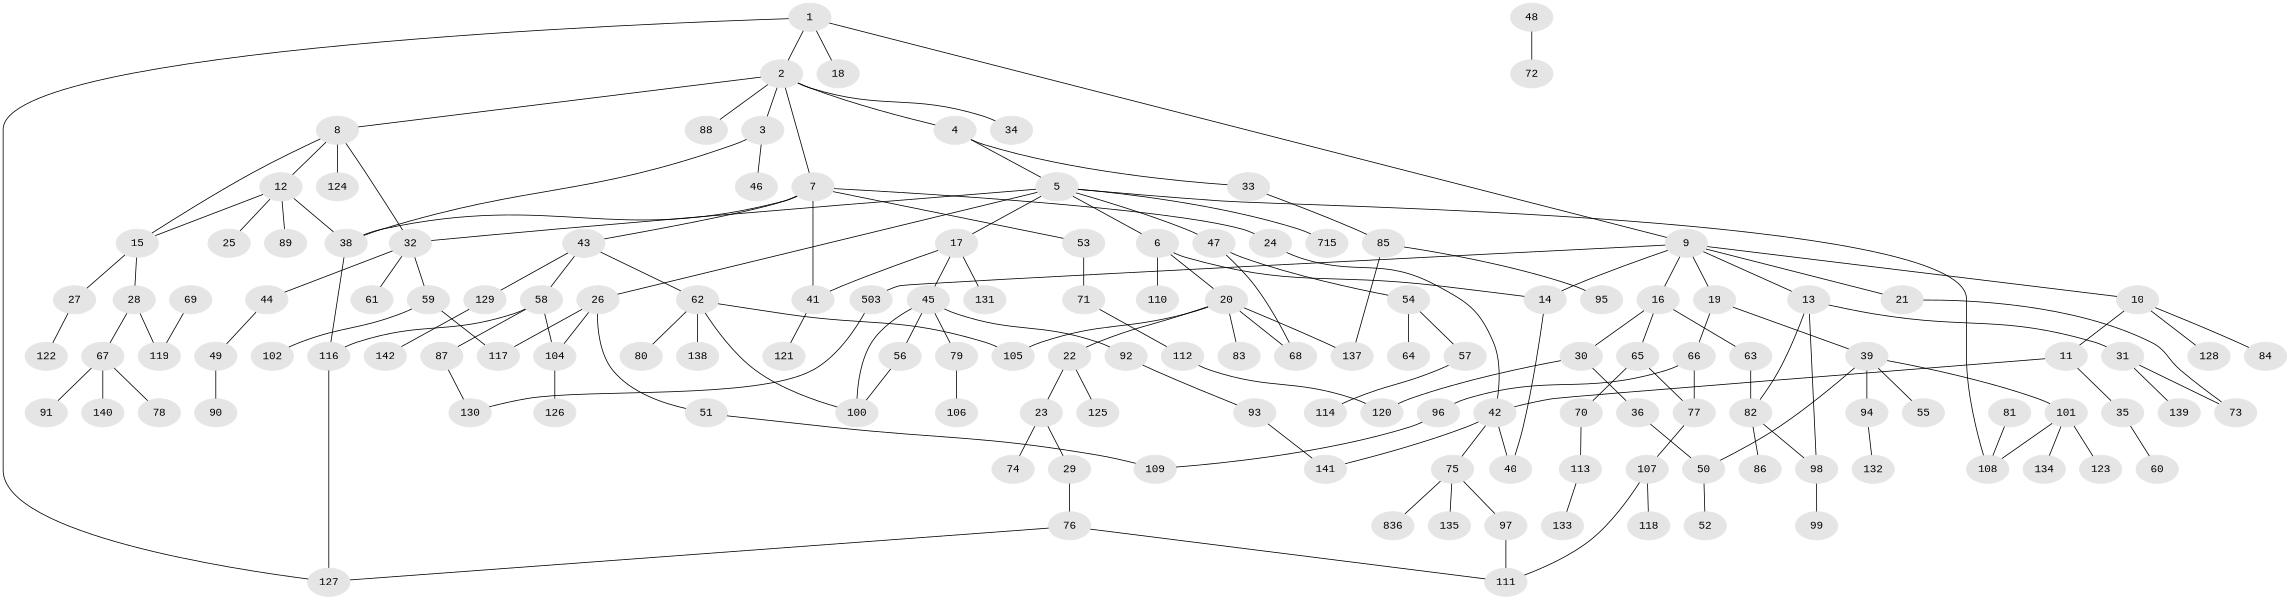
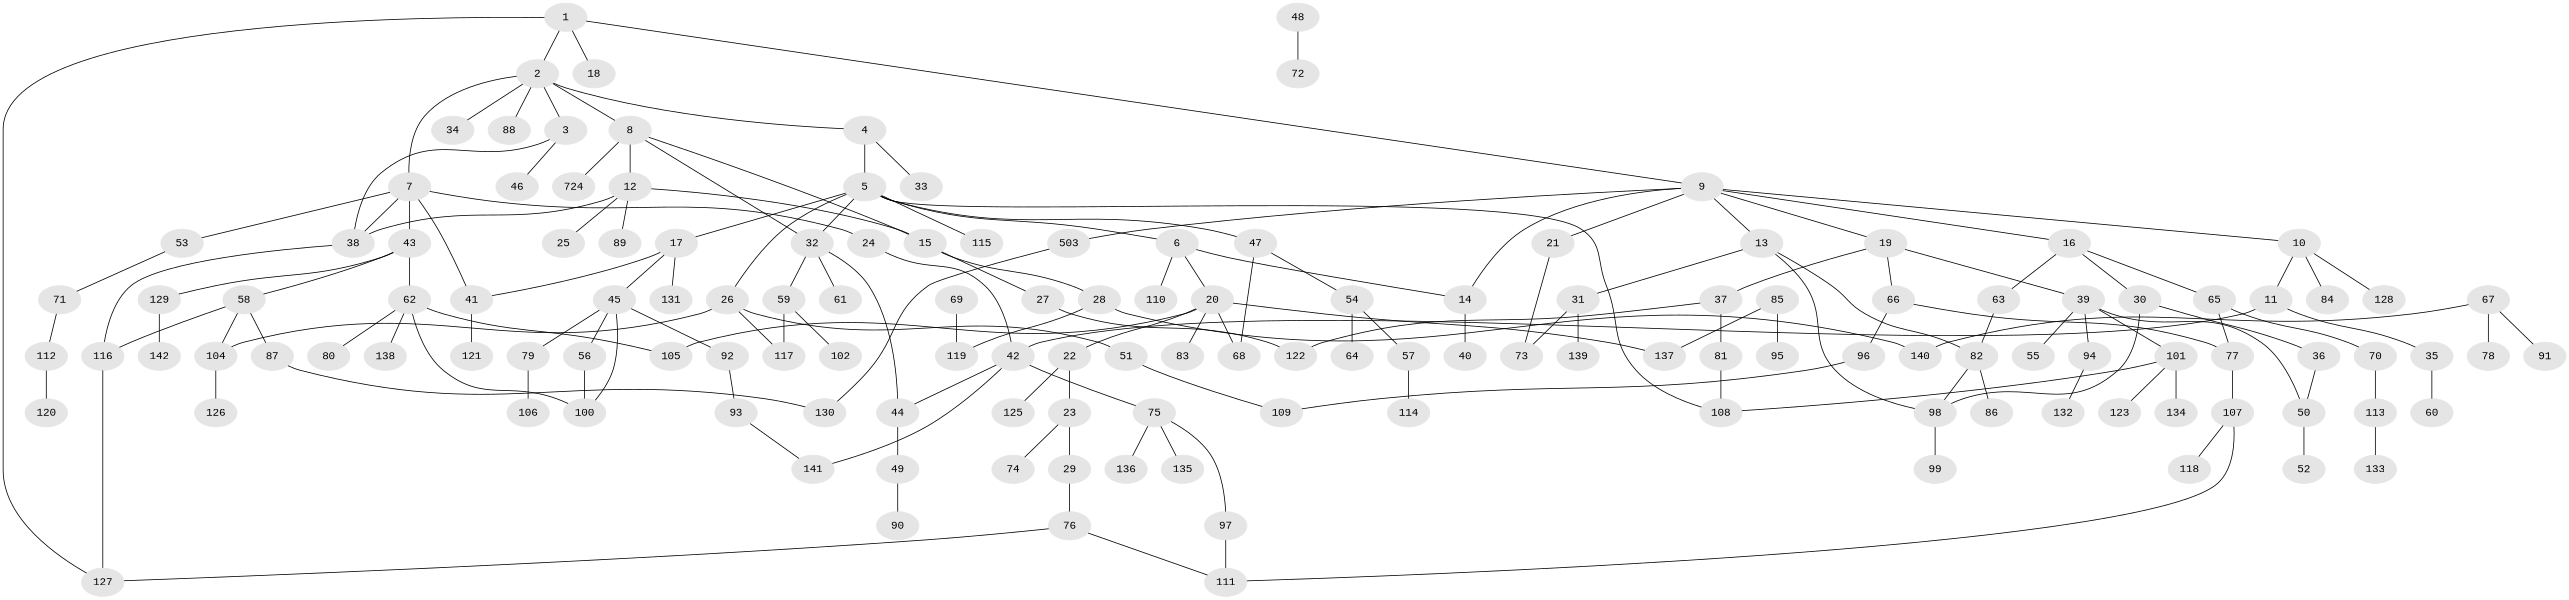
(337, 187) -> (574, 187)
(1317, 213) -> none
(1327, 243) -> (982, 243)
none -> (1721, 300)
(118, 328) -> (1470, 332)
(1478, 378) -> (2062, 394)
(1503, 441) -> (955, 385)
(1393, 526) -> (1126, 469)
